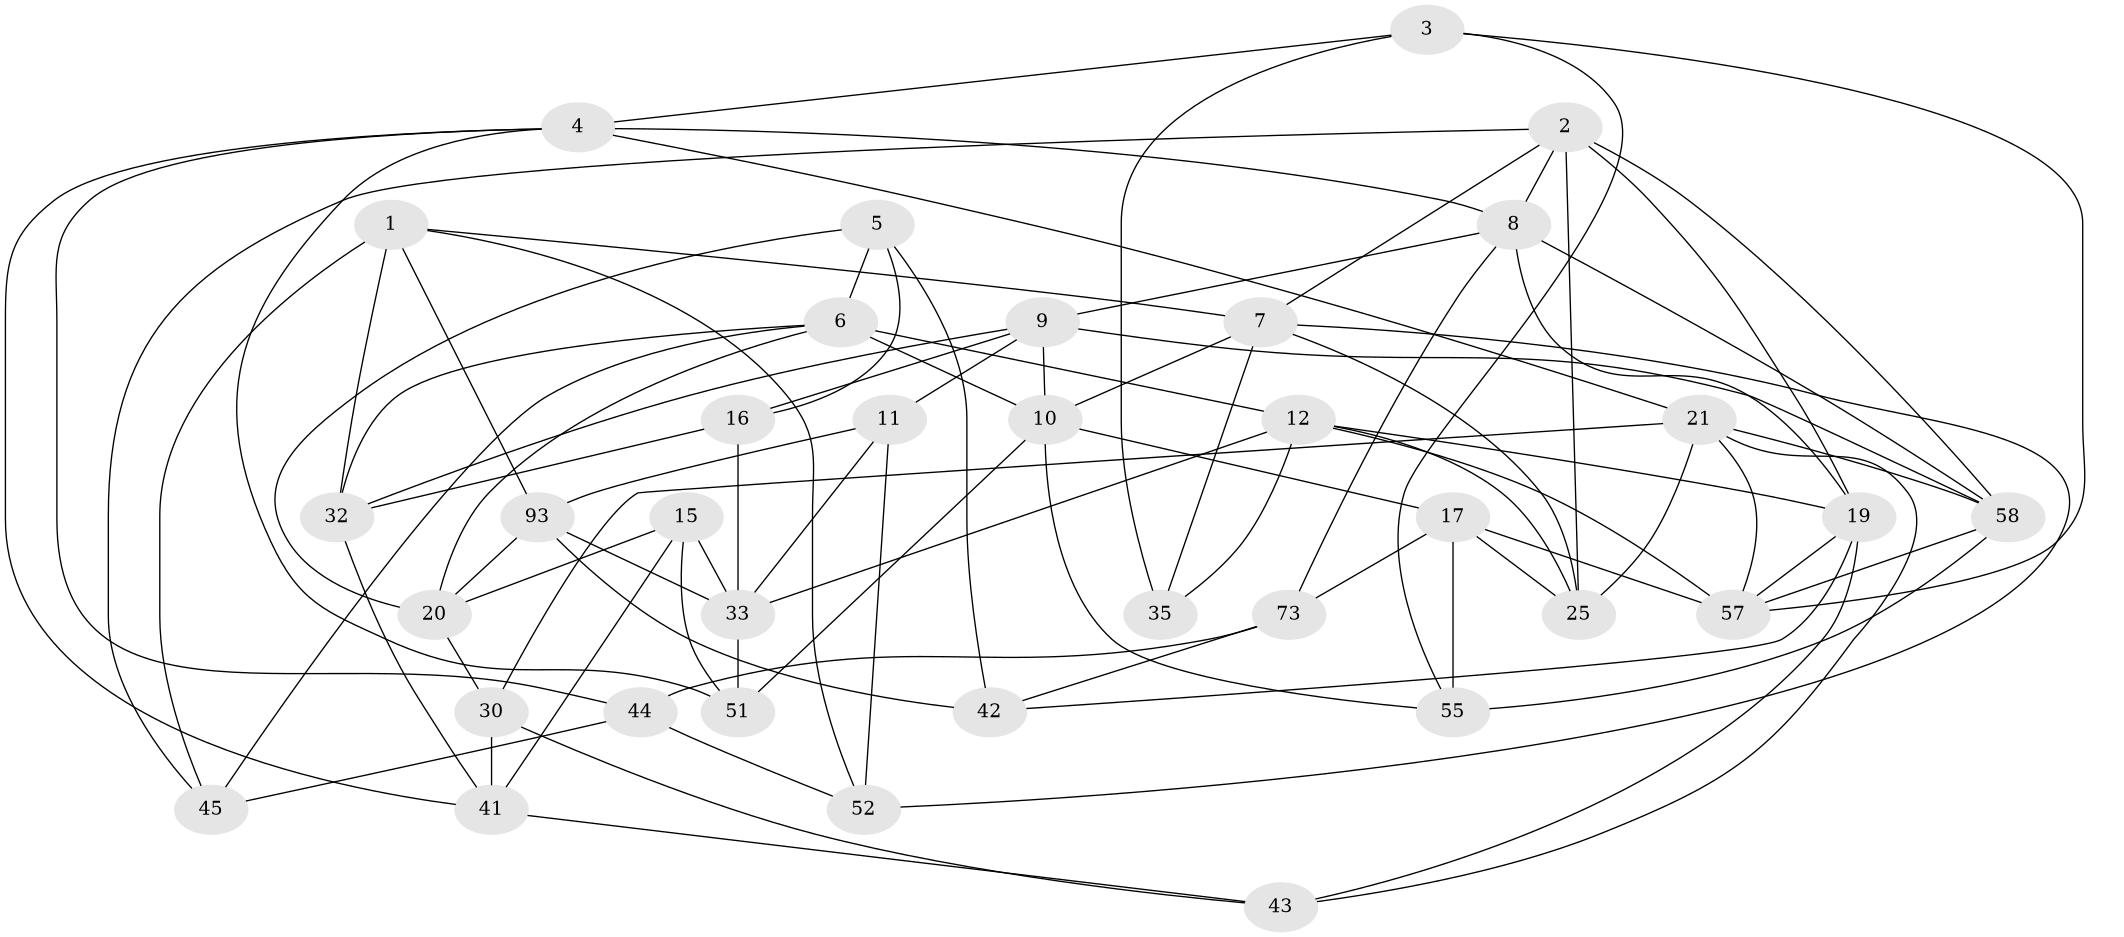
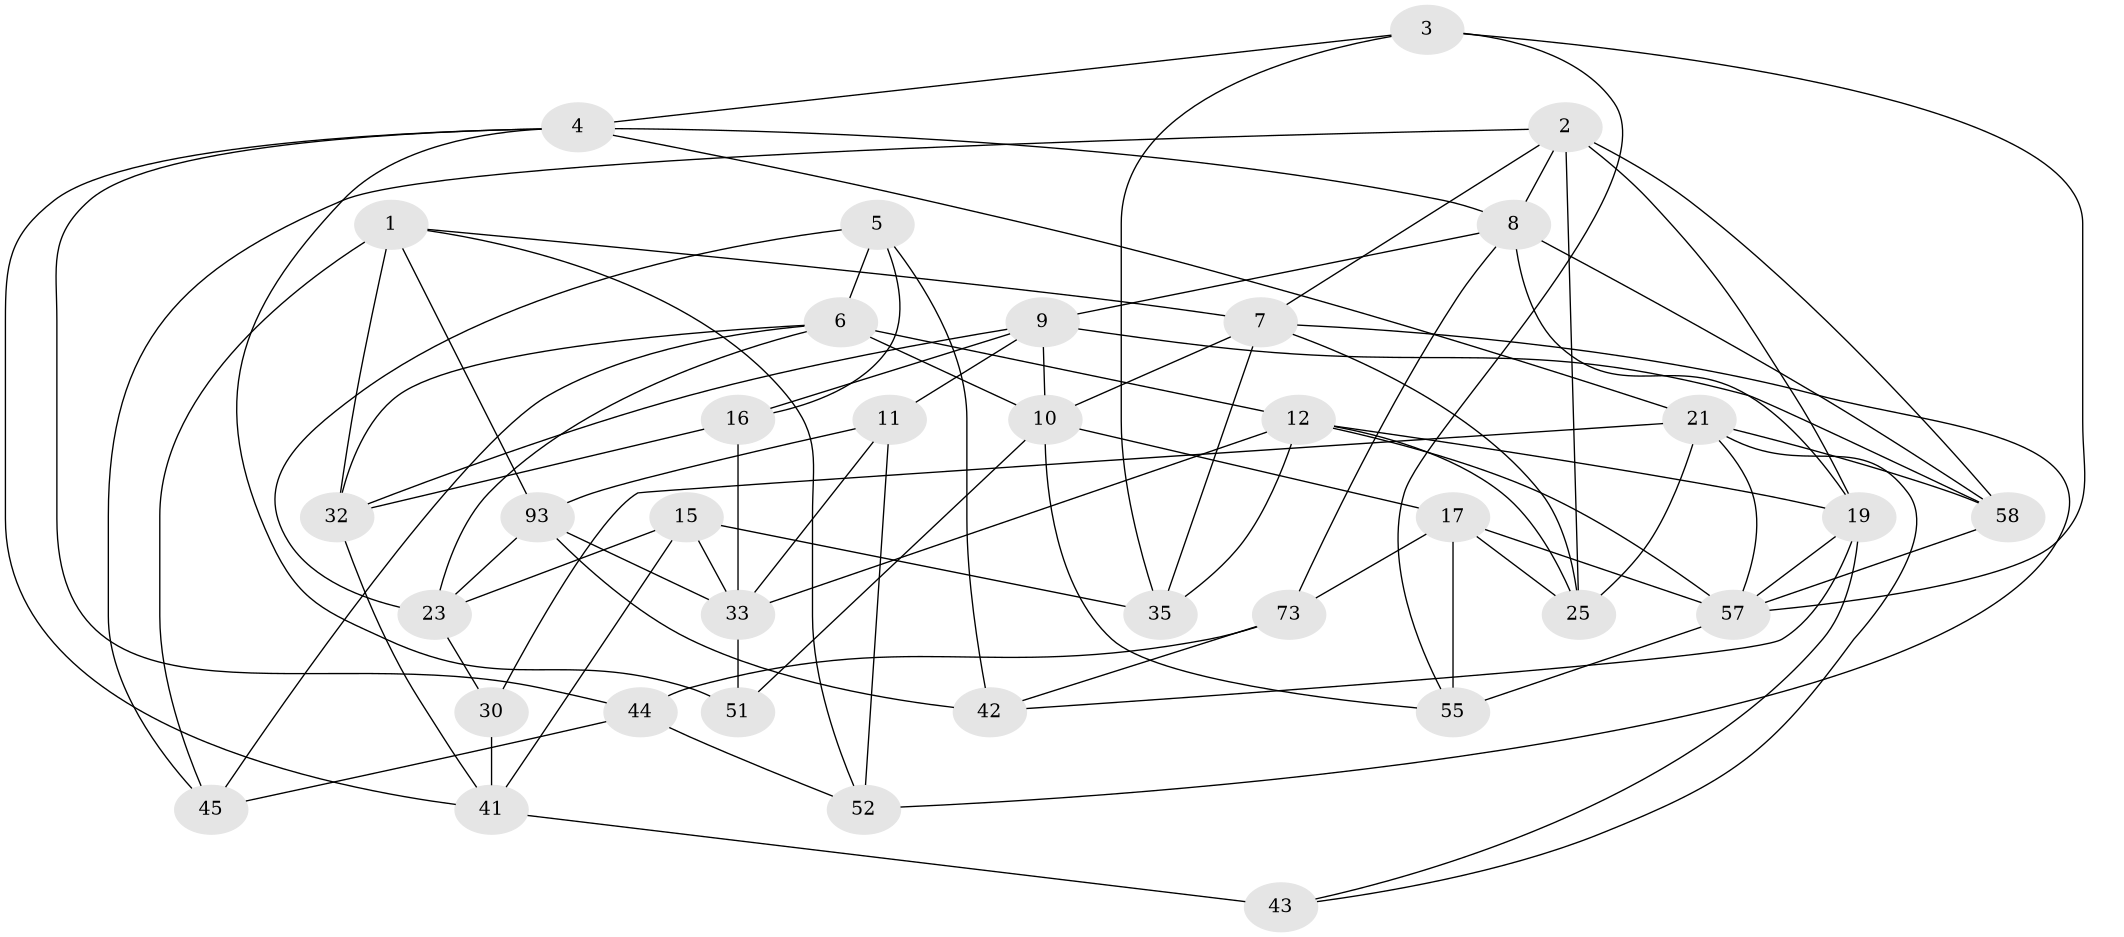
(435, 615) -> (435, 615)
(685, 621) -> (923, 566)
(1753, 664) -> (1625, 653)
(875, 848) -> none
